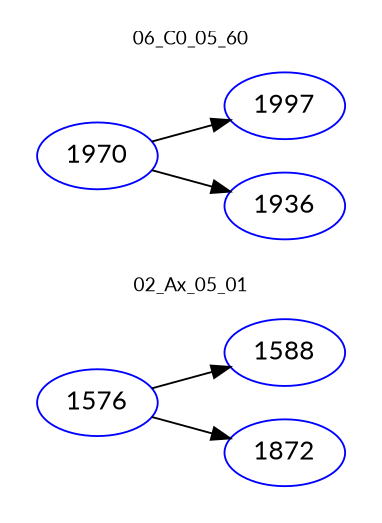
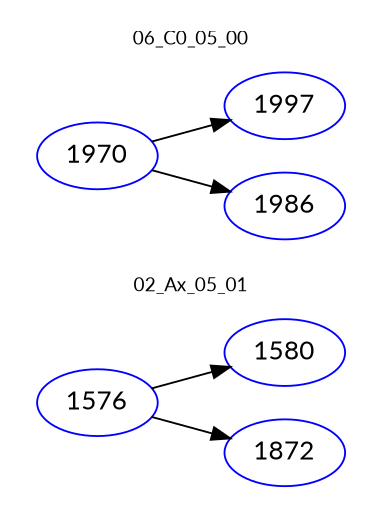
(191, 40) -> (191, 40)
(285, 206) -> (285, 206)
(285, 353) -> (285, 353)
